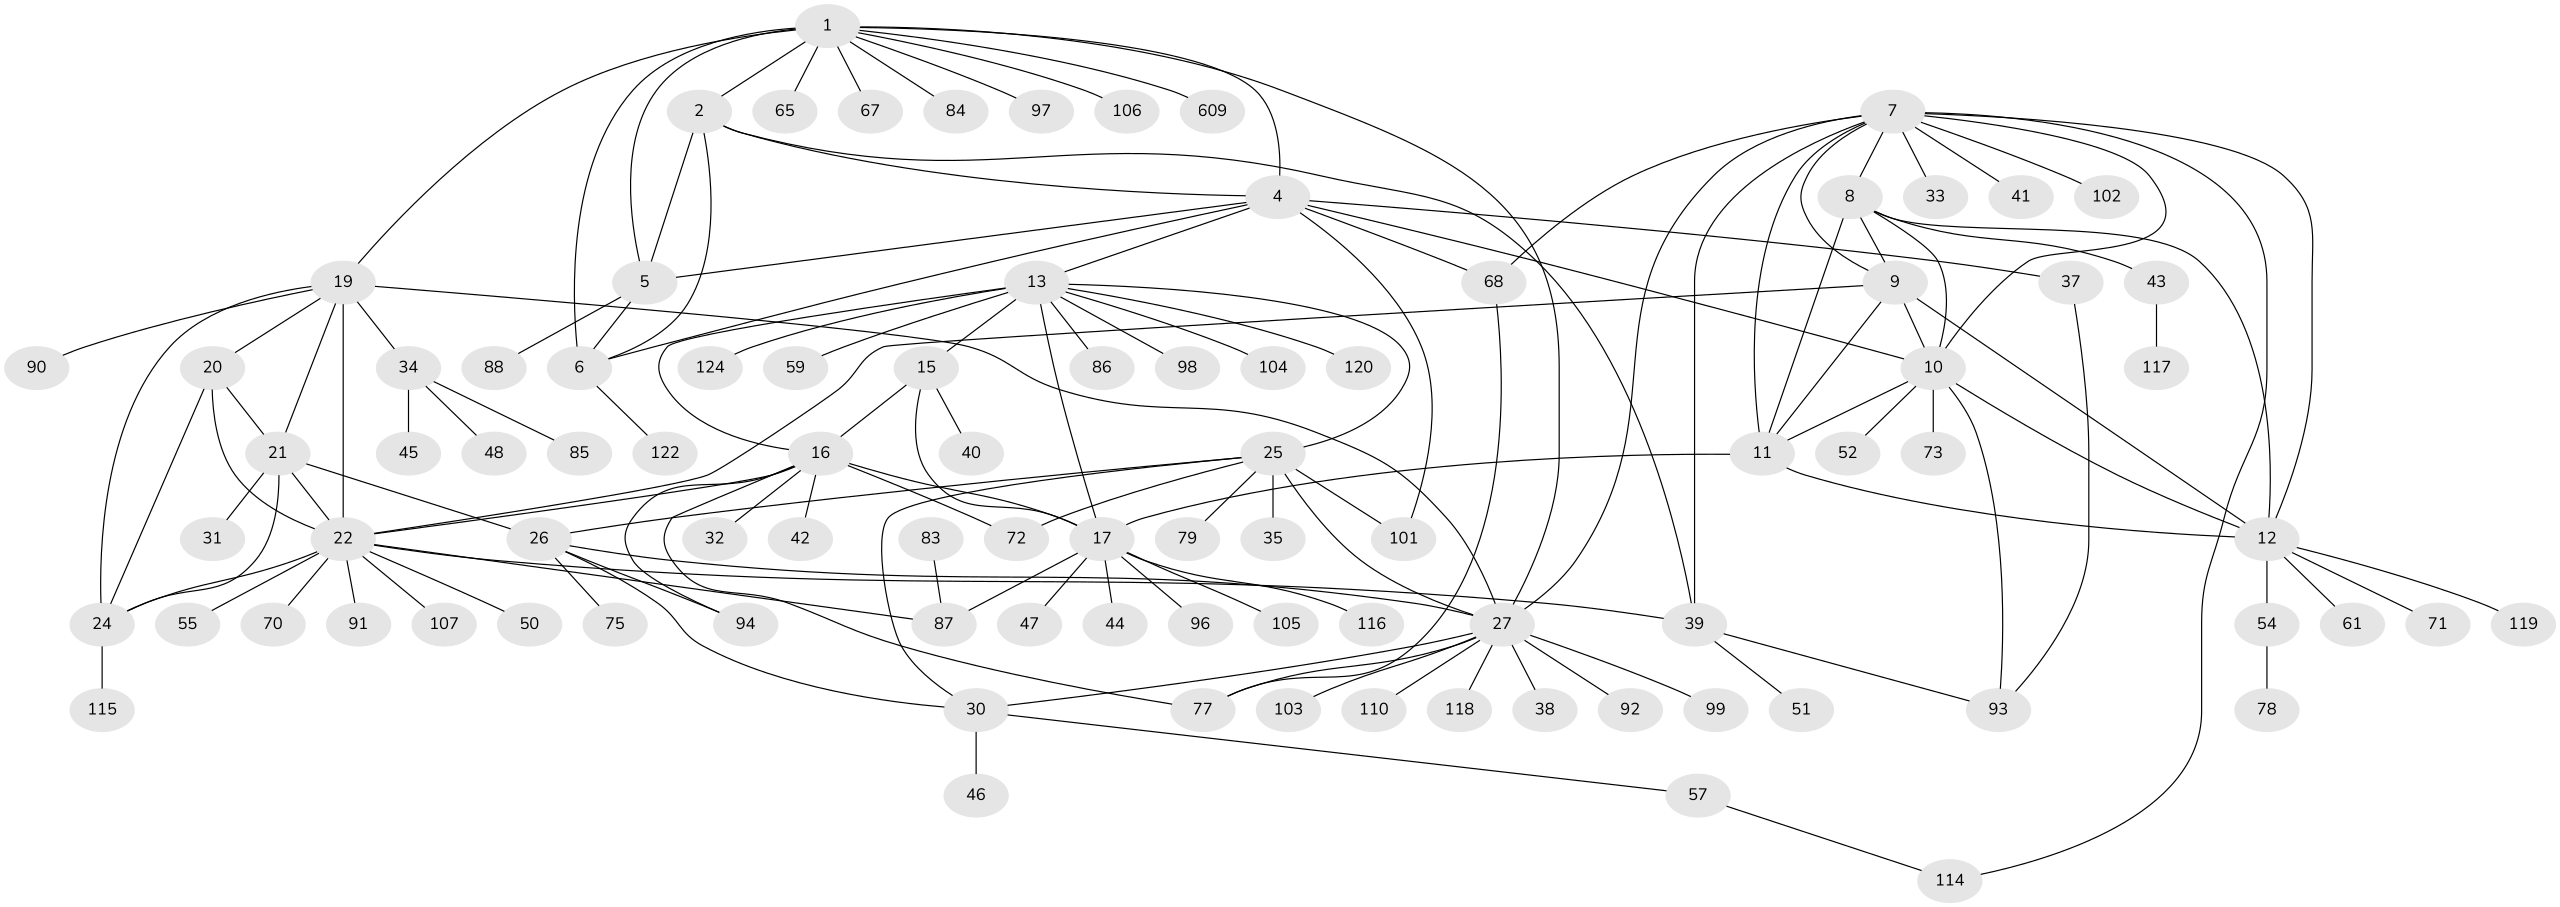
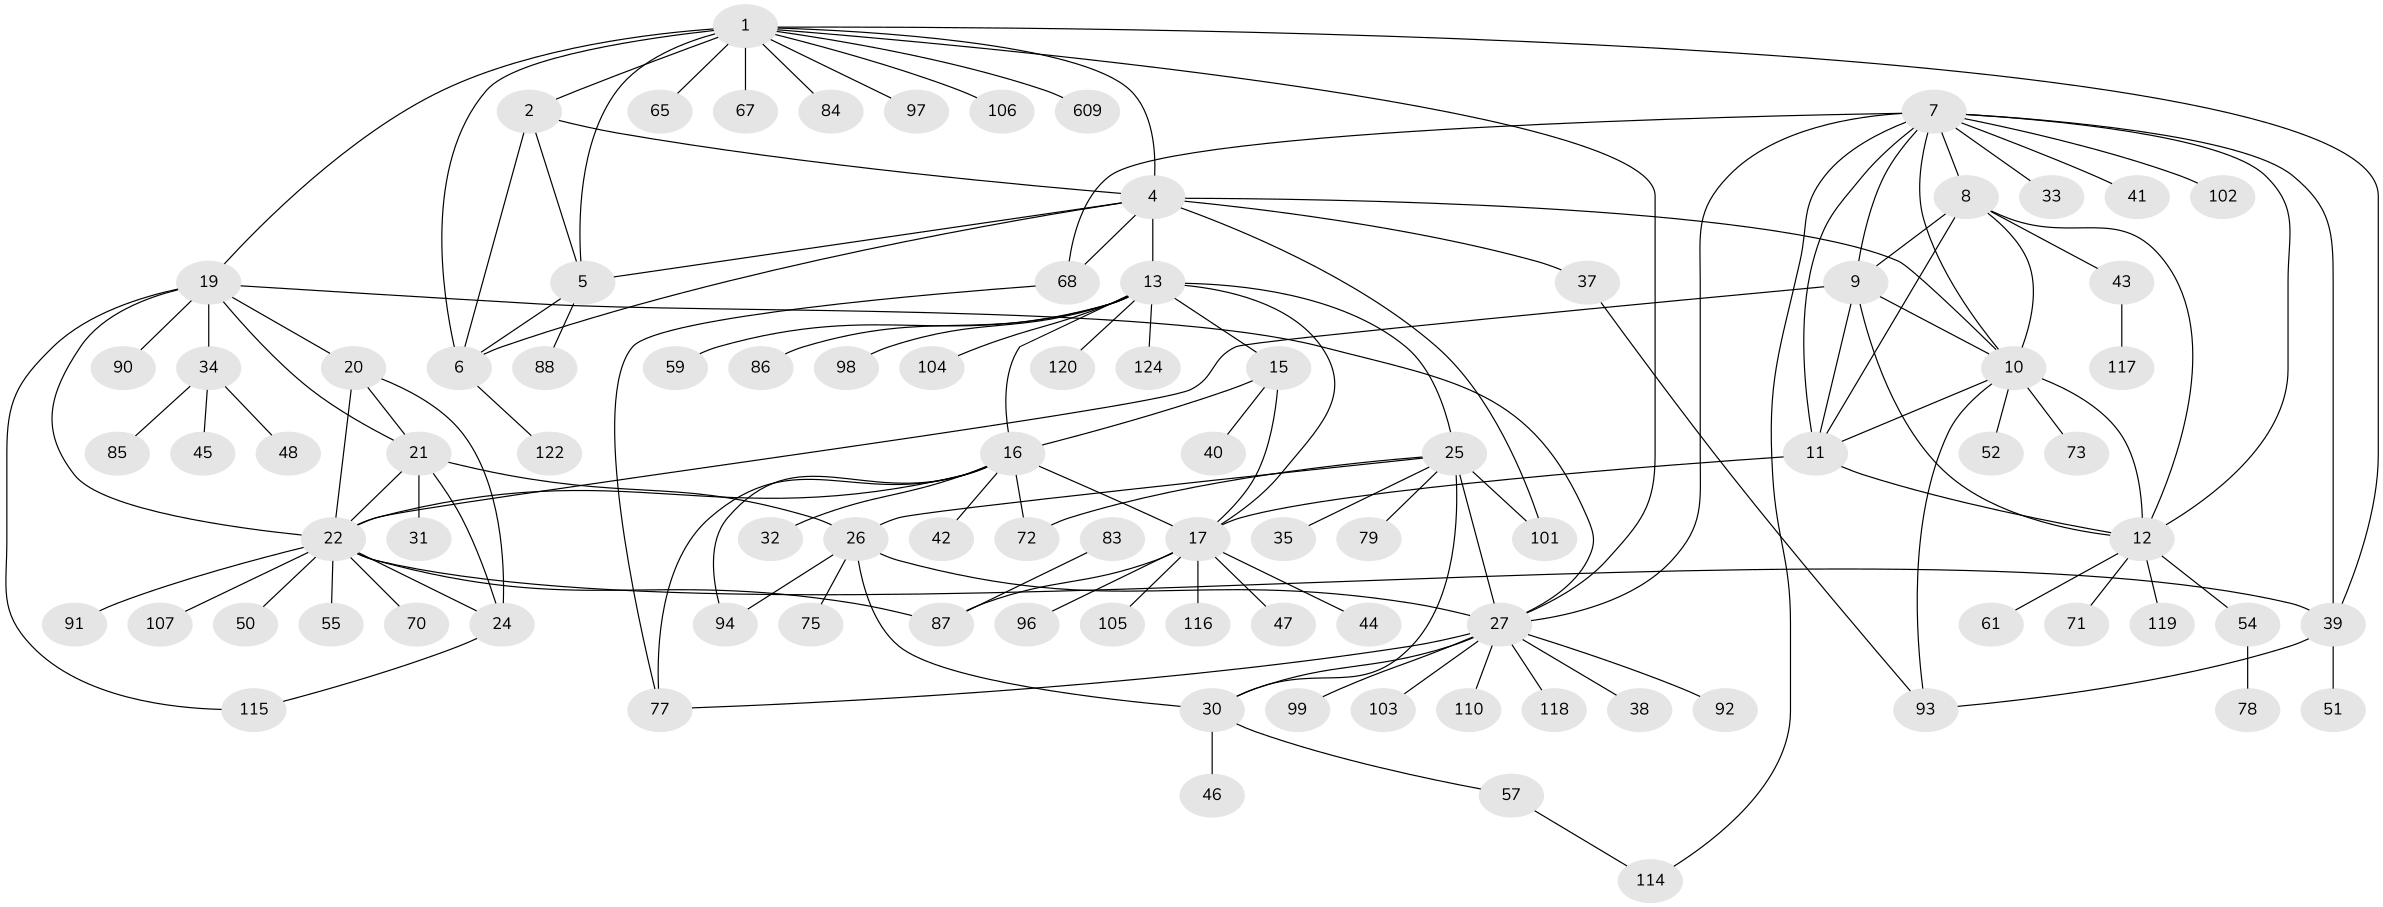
(1328, 177) -> (1799, 59)
(139, 395) -> (7, 526)
